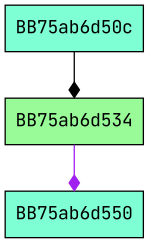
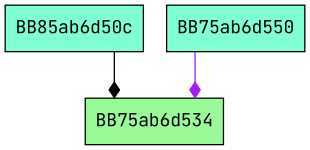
(74, 28) -> (74, 28)
(74, 160) -> (195, 67)
